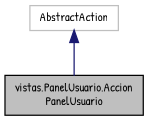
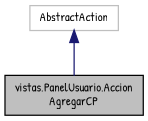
(74, 95) -> (74, 95)
